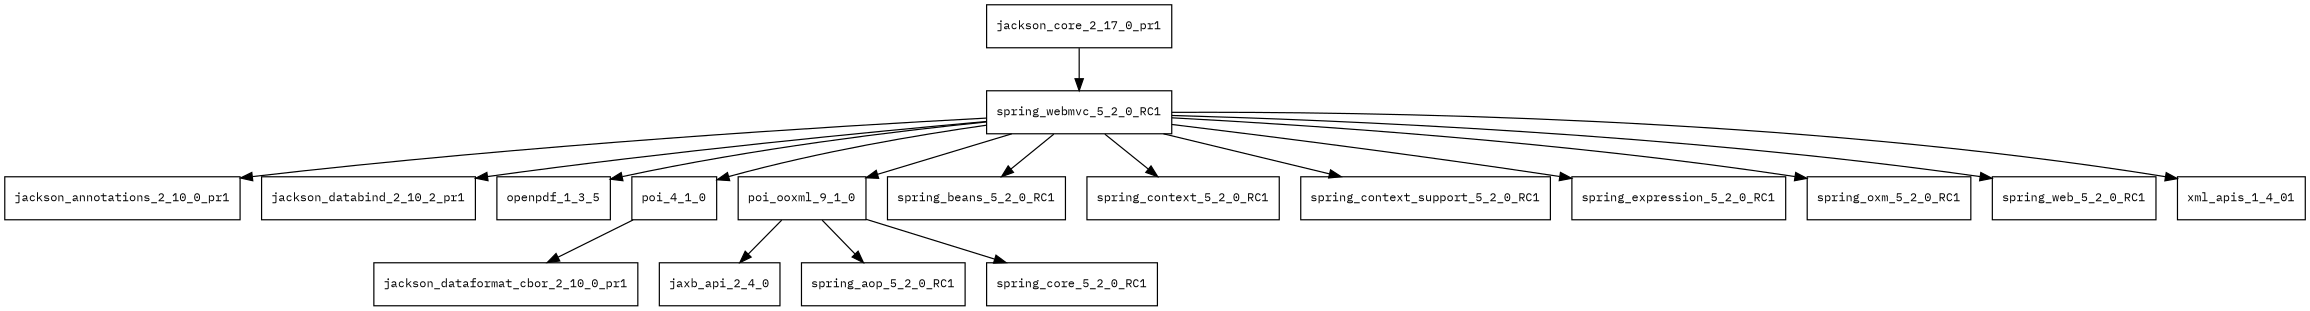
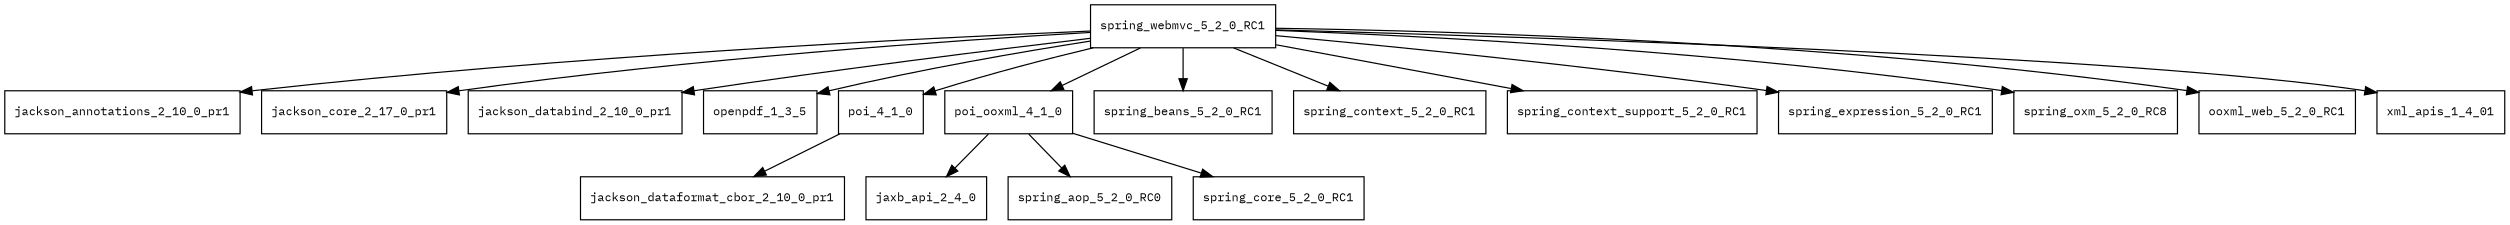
(1079, 63) -> (774, 56)
(368, 198) -> (575, 112)
(802, 198) -> (1009, 112)
(1889, 198) -> (2096, 112)
(2074, 198) -> (2277, 112)
(883, 284) -> (1090, 198)
